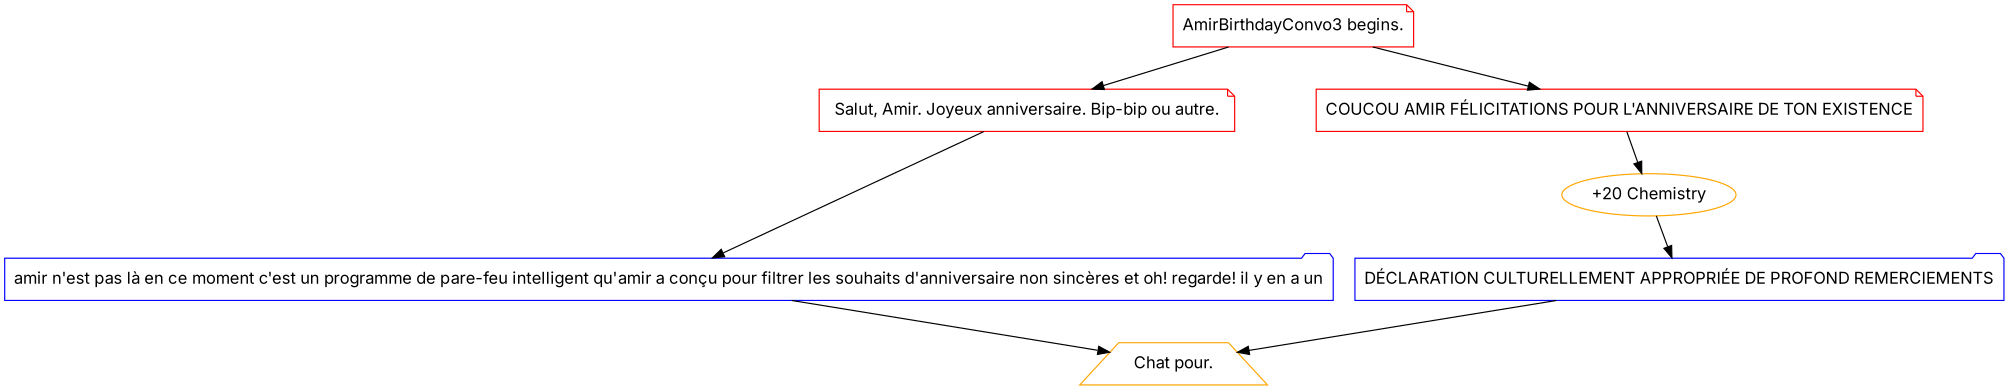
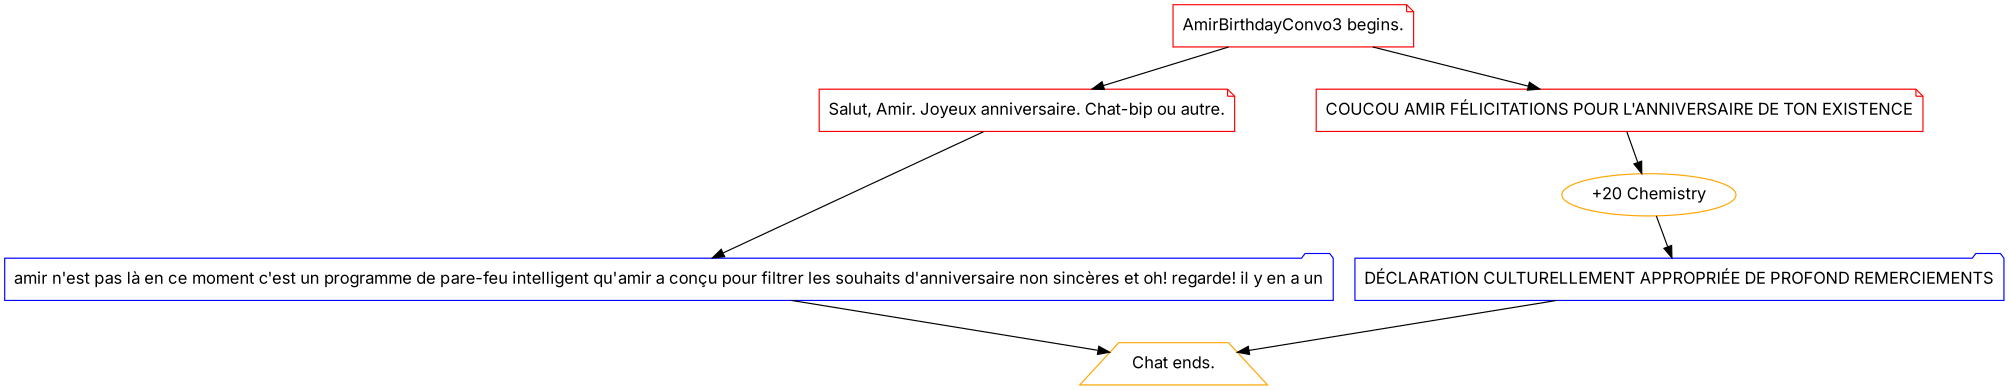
(1027, 110) -> (1027, 110)
(1174, 364) -> (1174, 364)
